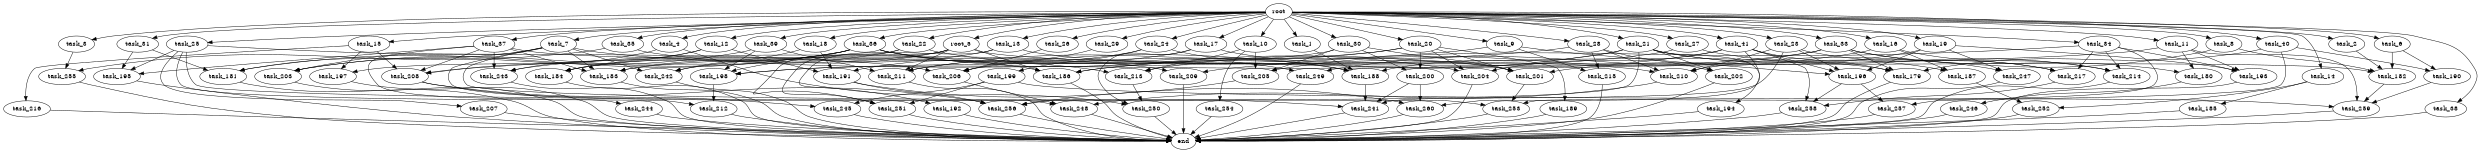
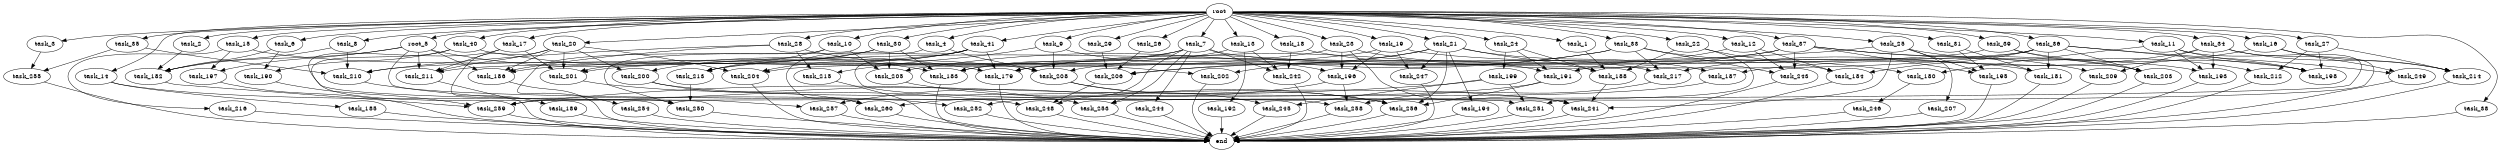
(1791, 60) -> none
(714, 90) -> (2295, 59)
